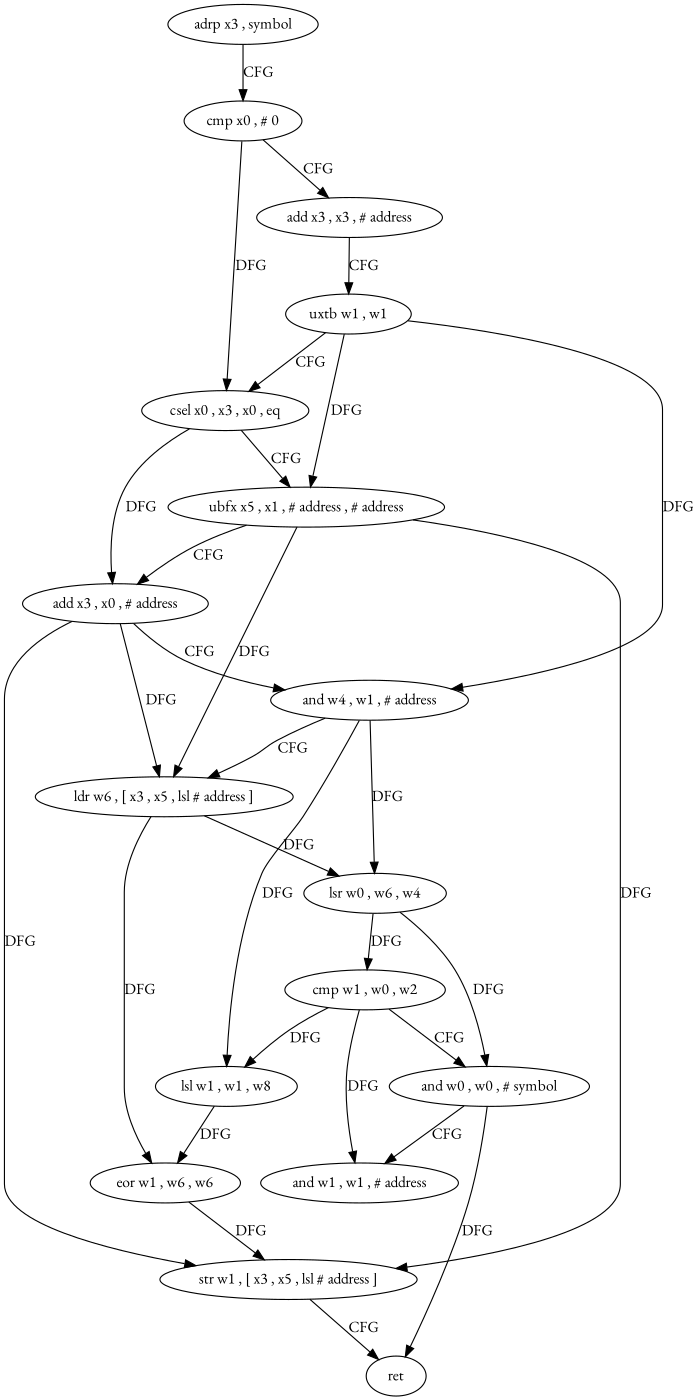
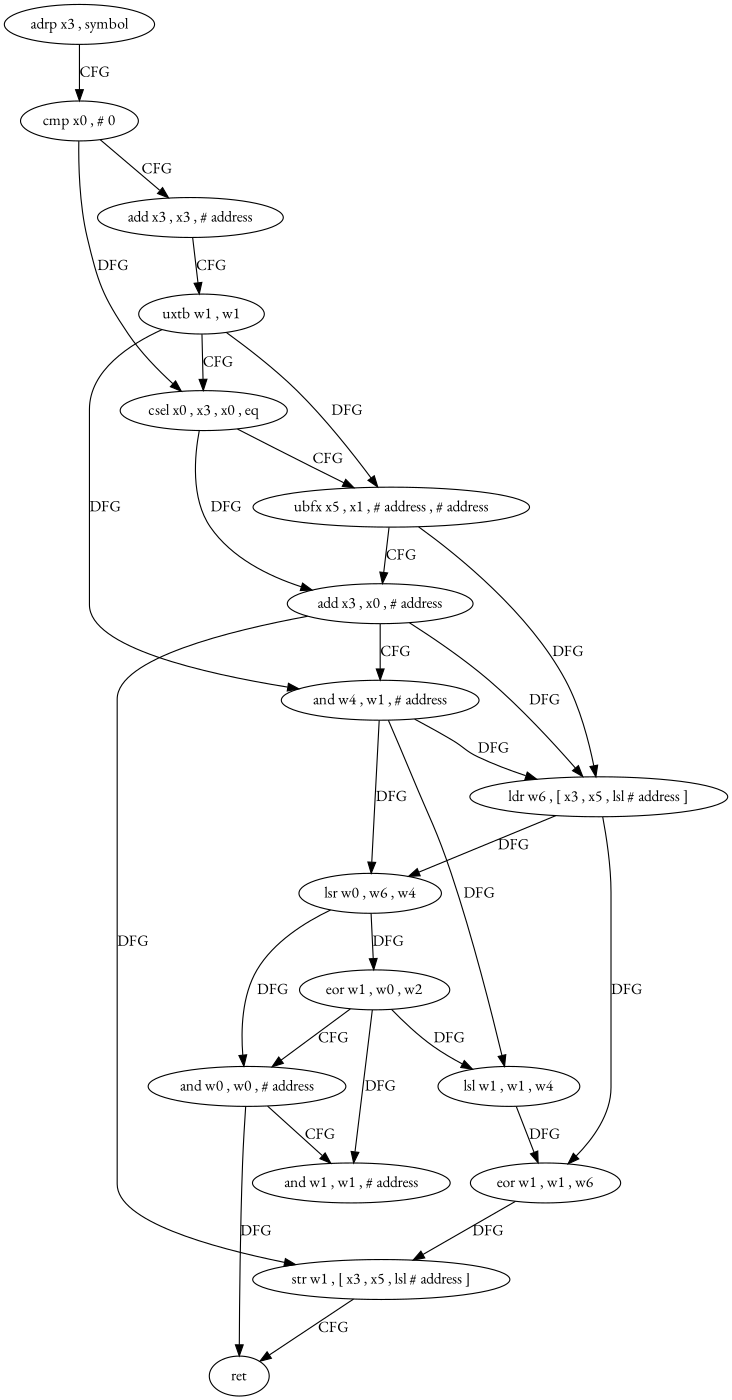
(293, 749) -> (494, 749)
(620, 896) -> none
(365, 990) -> (375, 990)
(226, 1086) -> (509, 1086)
(489, 1086) -> (247, 1086)
(165, 1183) -> (546, 1183)
